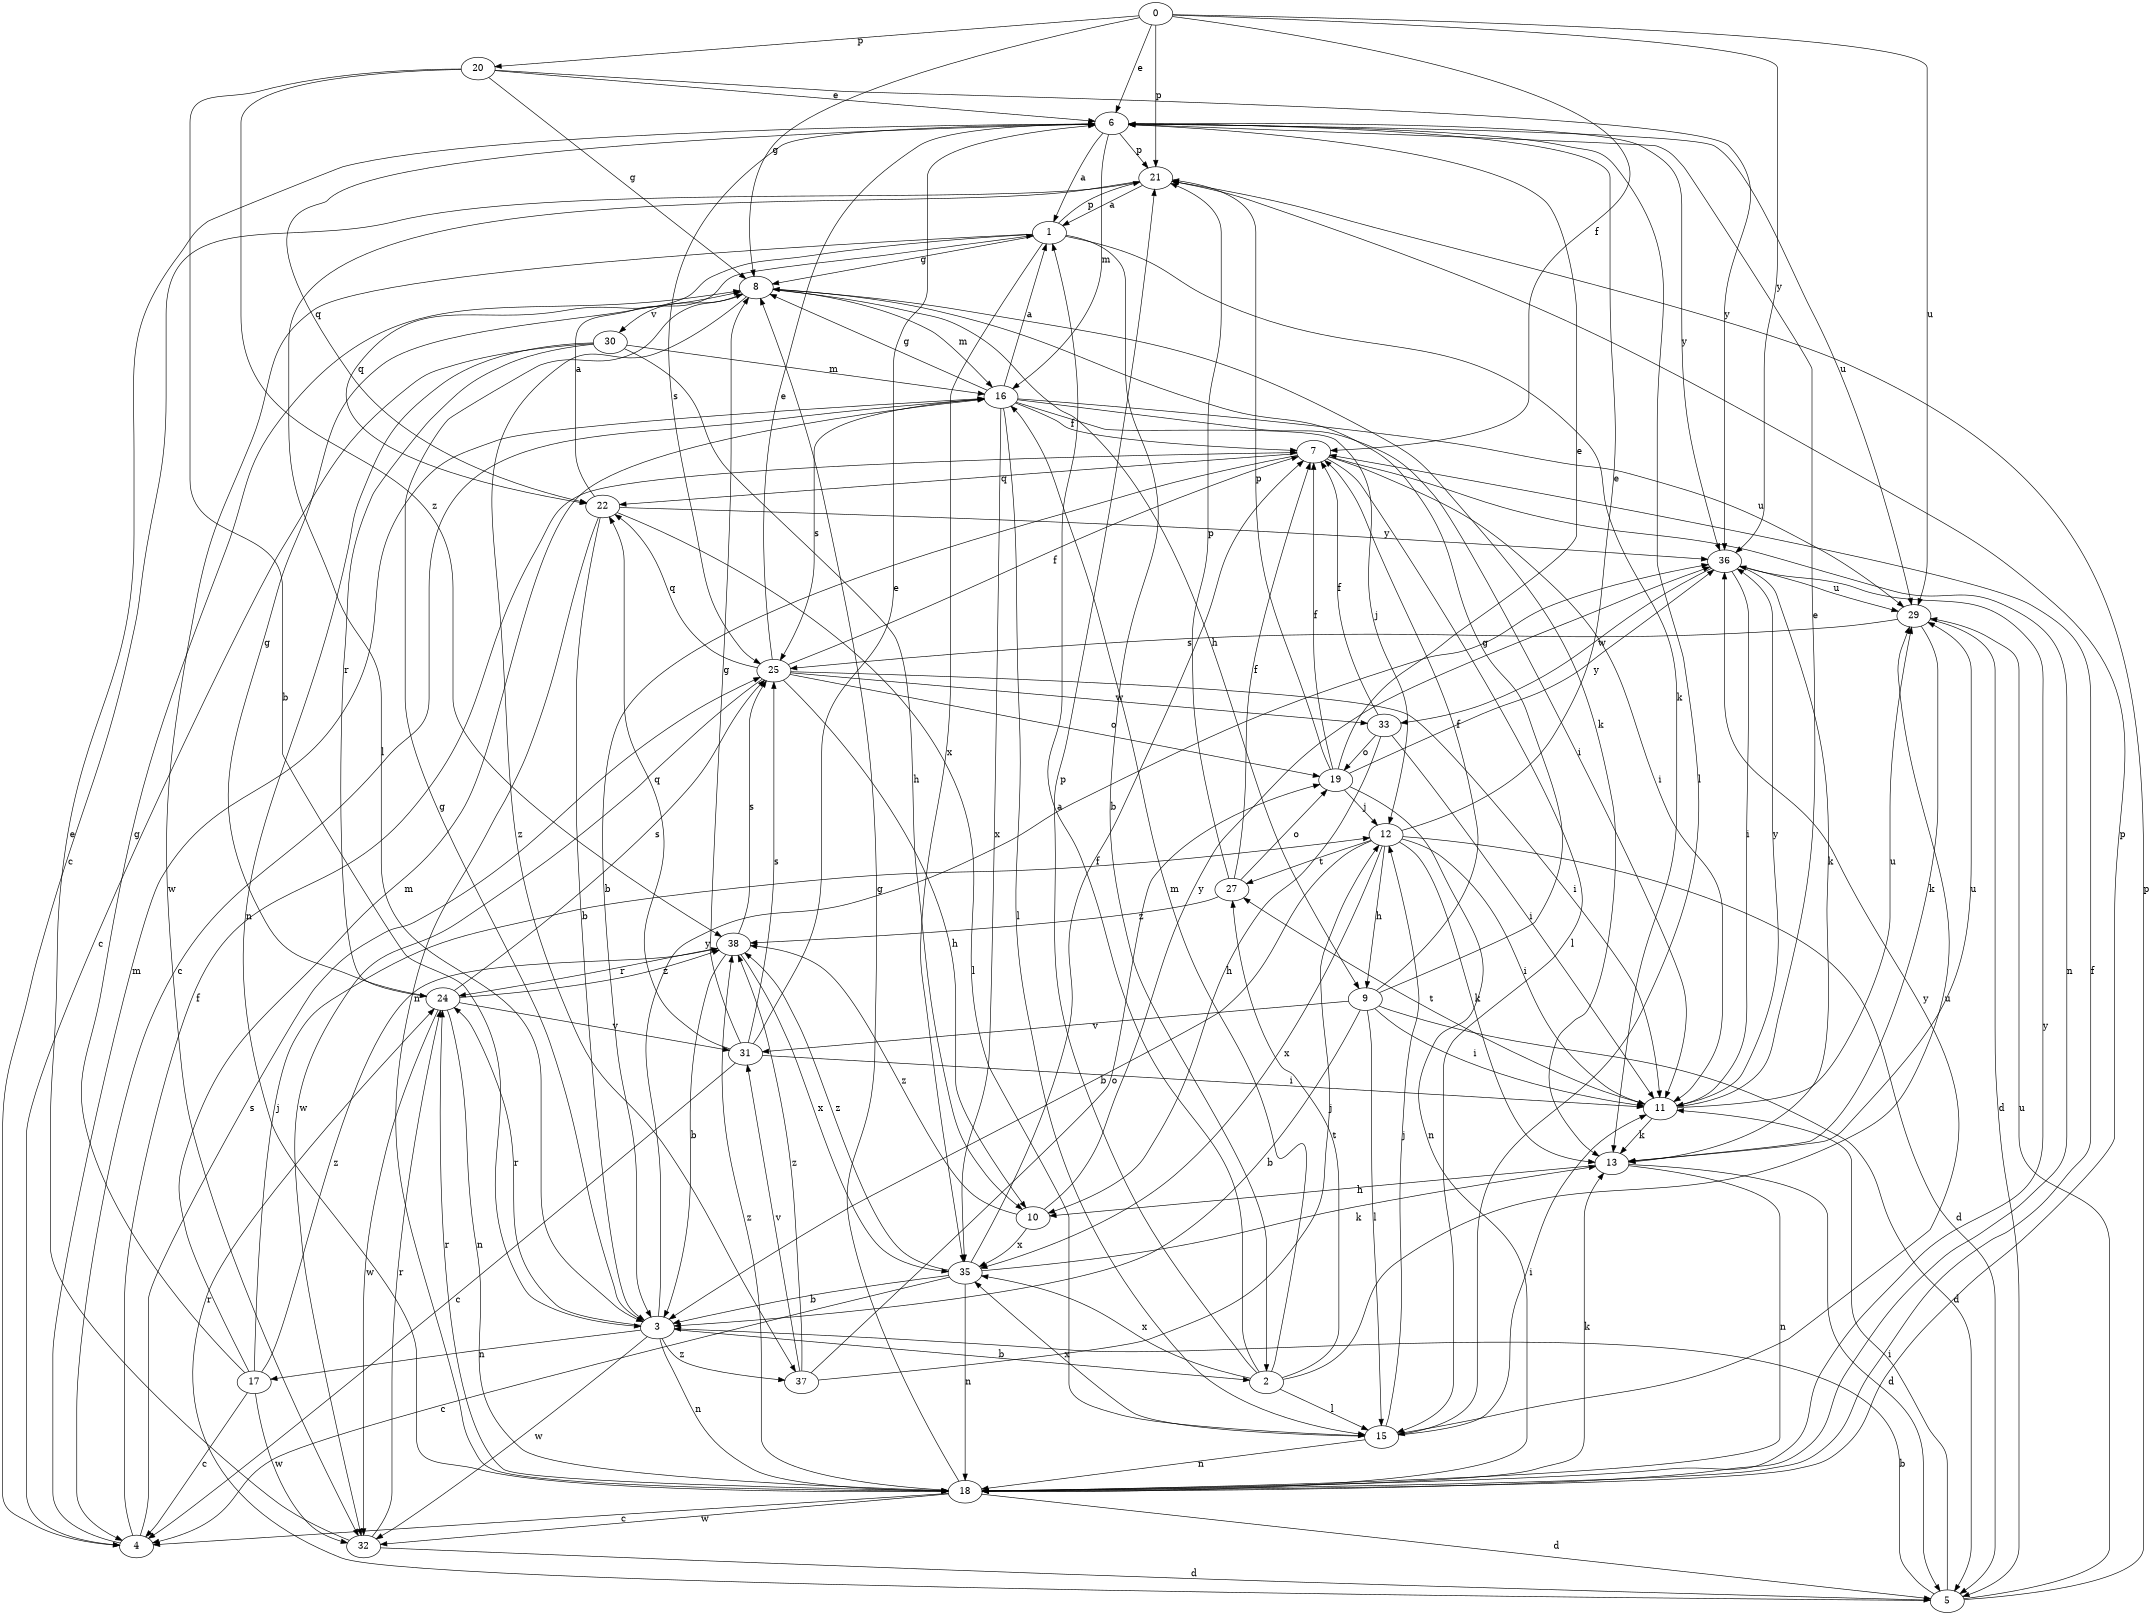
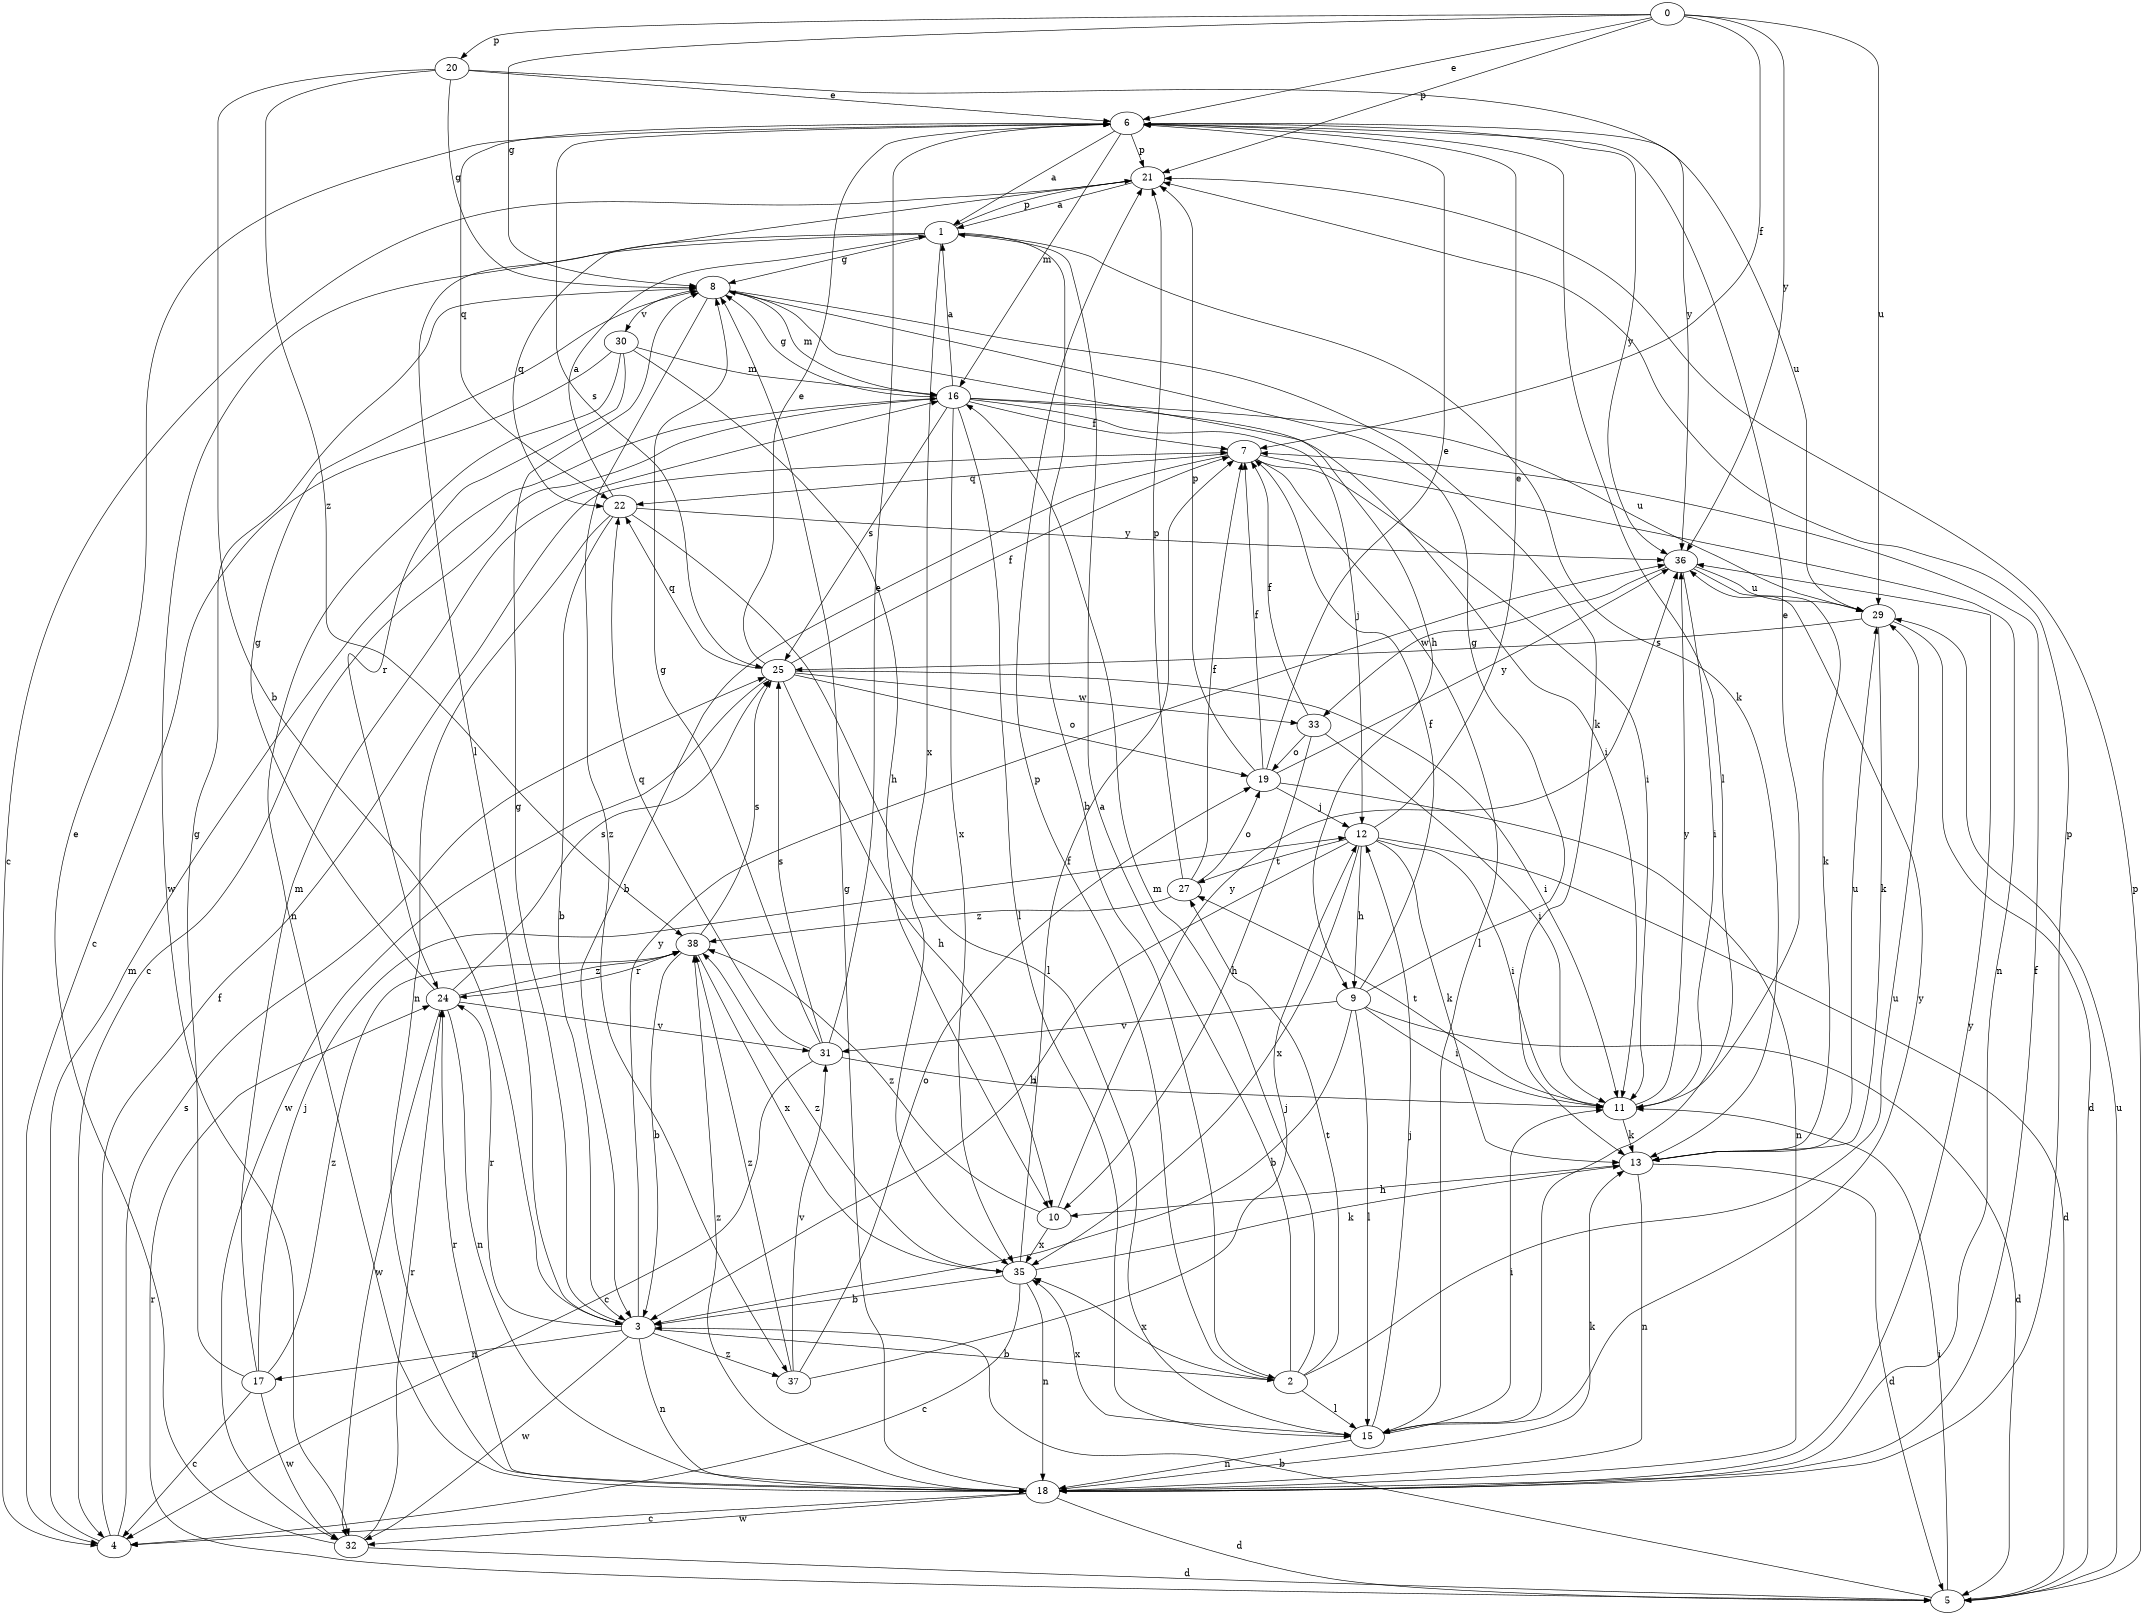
(1888, 938) -> none
